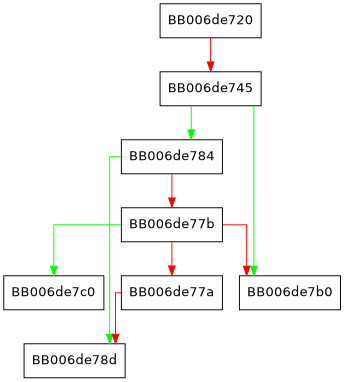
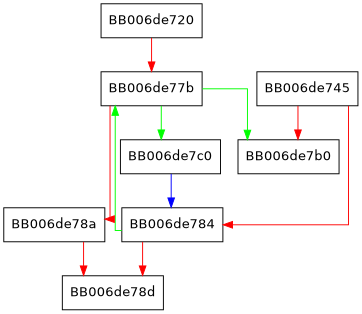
(211, 50) -> (152, 50)
(191, 118) -> (348, 223)
none -> (171, 186)
(172, 186) -> (115, 176)
(254, 186) -> (298, 118)
(247, 233) -> (246, 89)
(110, 240) -> (143, 254)
(172, 293) -> (54, 225)
